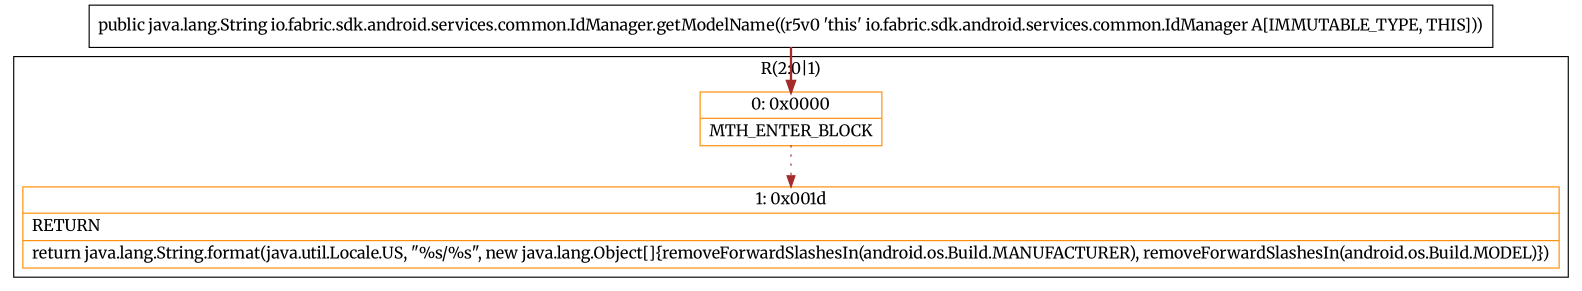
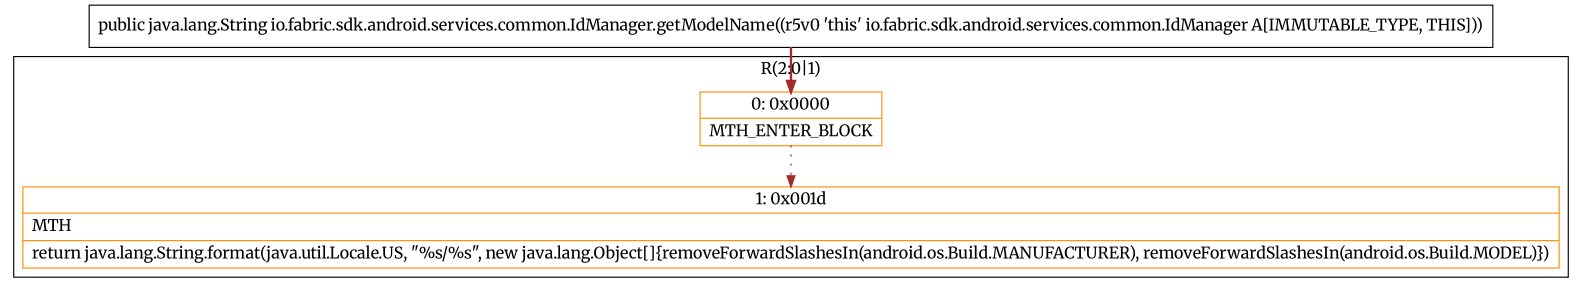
(66, 226) -> (52, 226)
